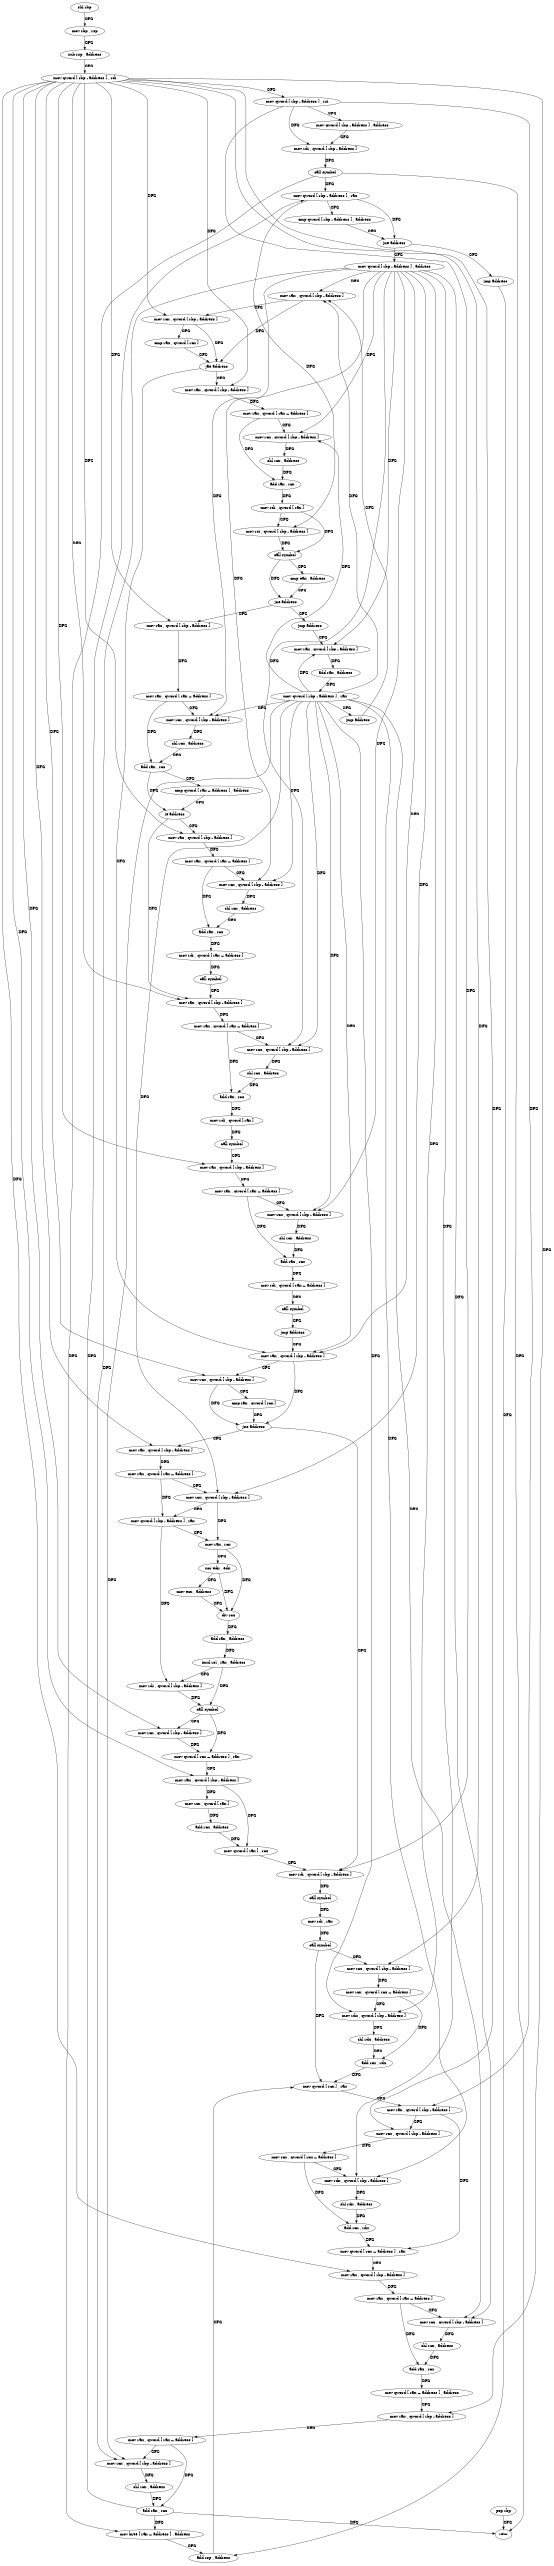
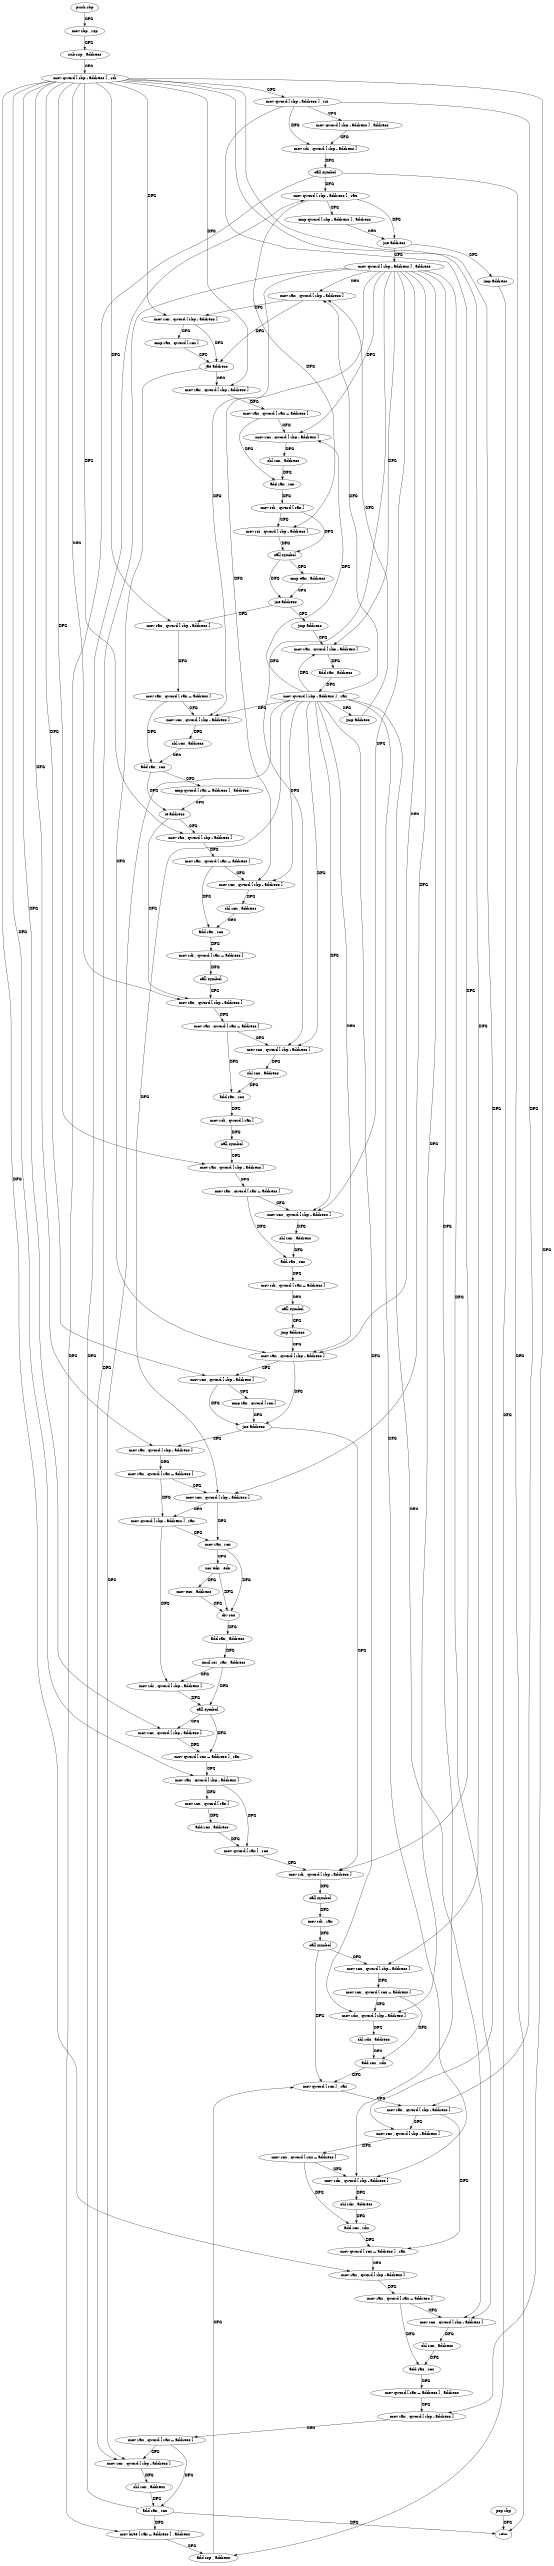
(85, 8) -> (85, 8)
